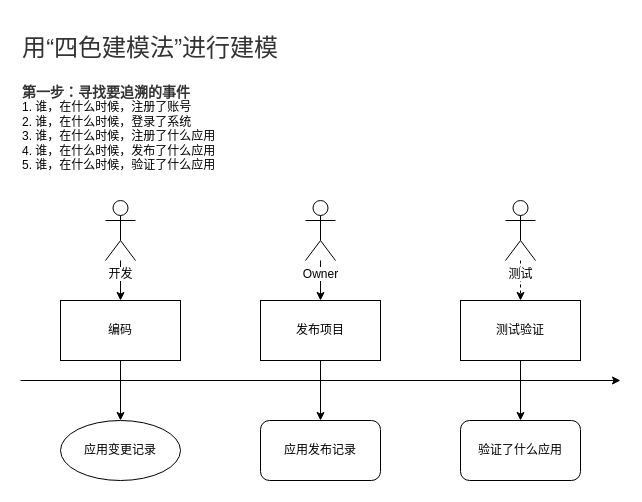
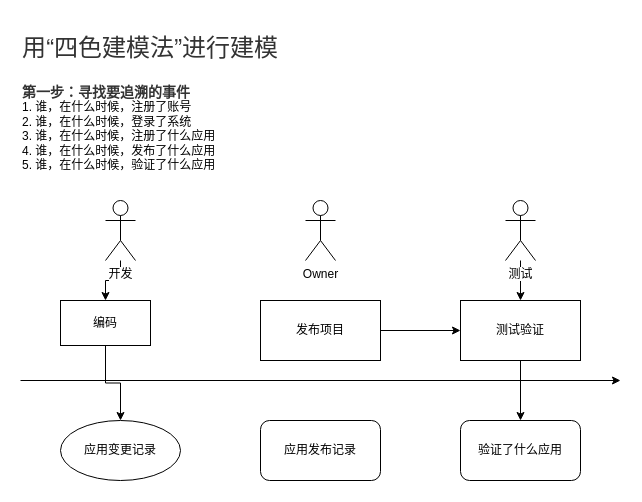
(521, 285) -> (521, 285)
(321, 286) -> none
(121, 331) -> (106, 323)
(321, 387) -> (417, 331)
